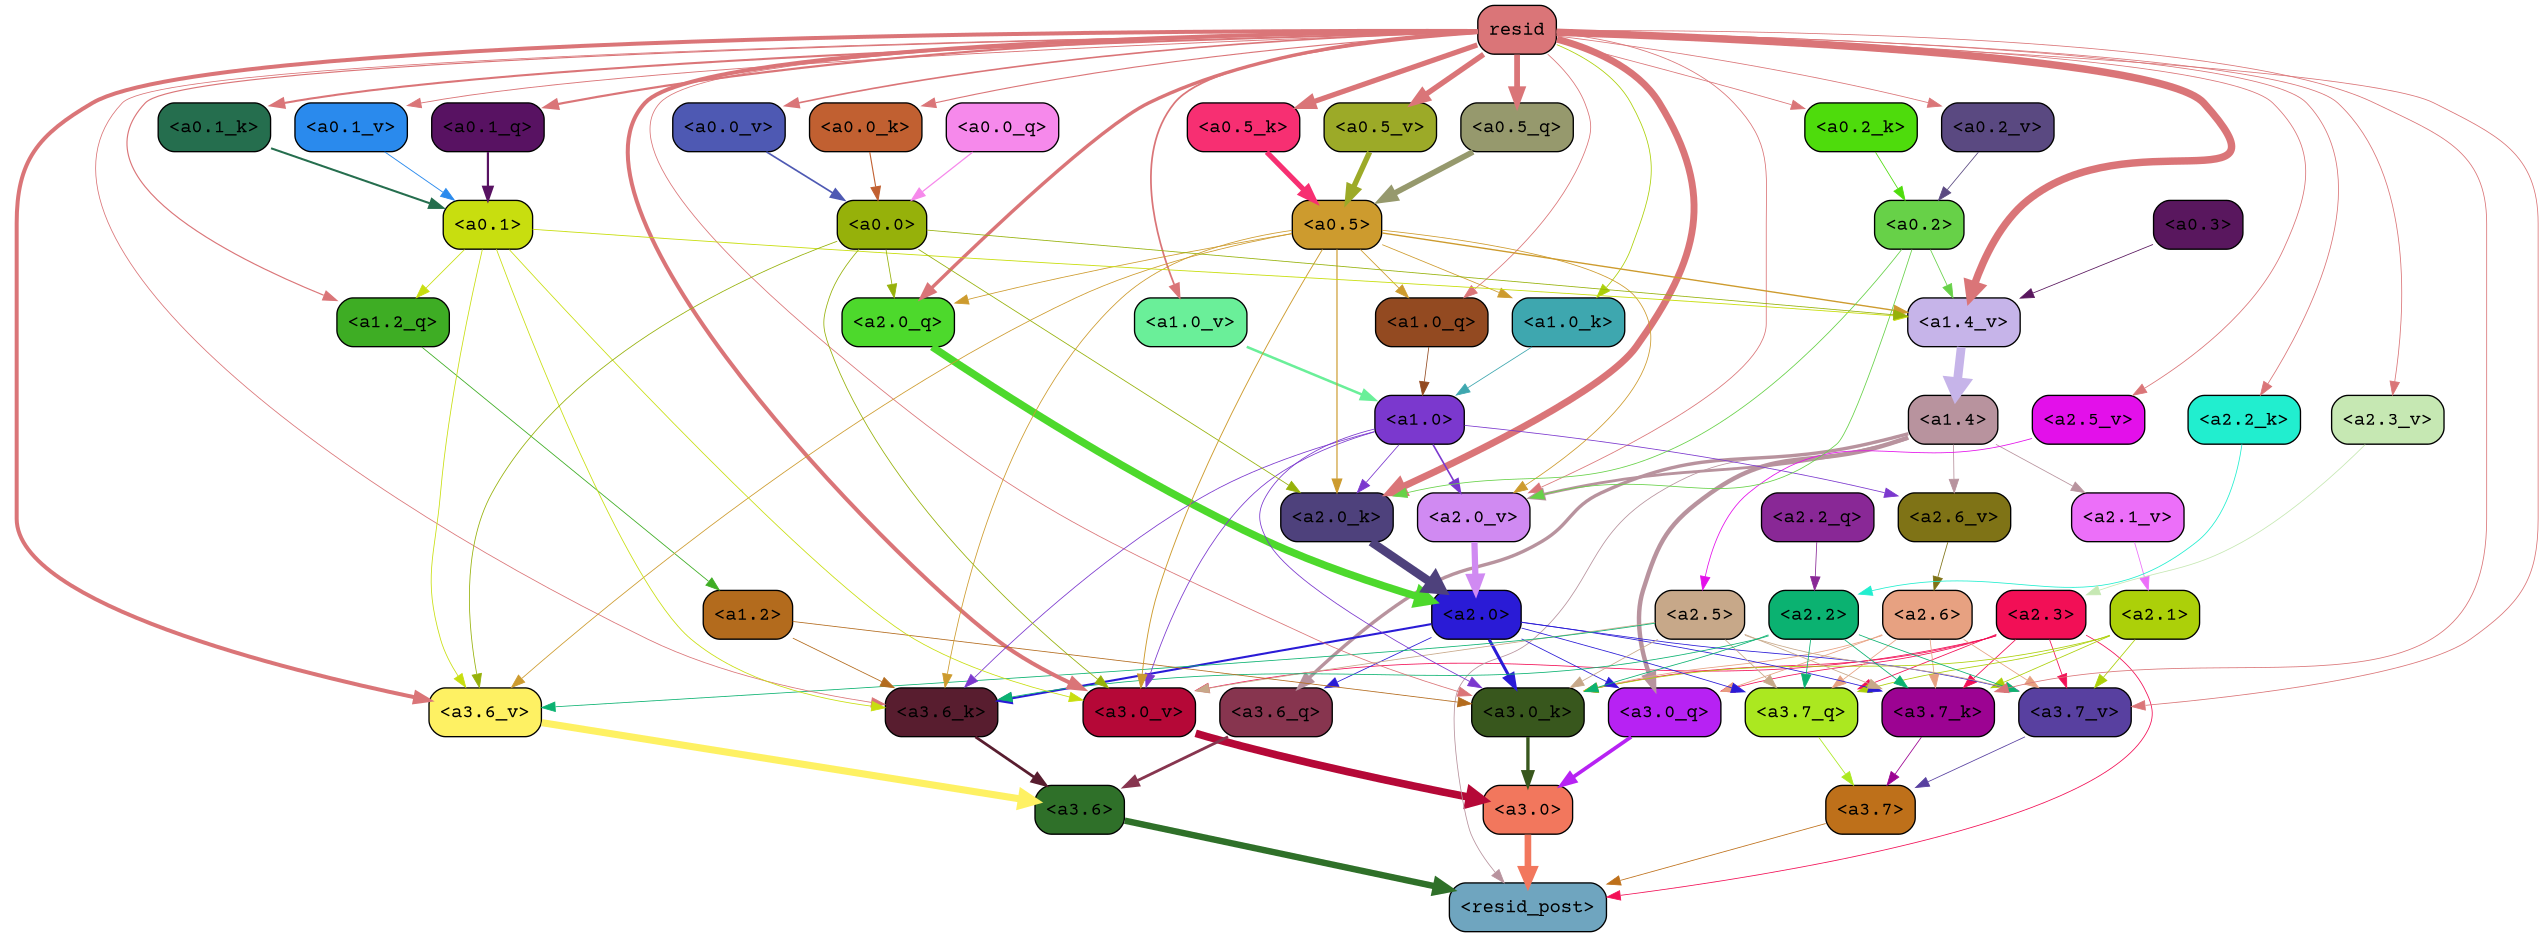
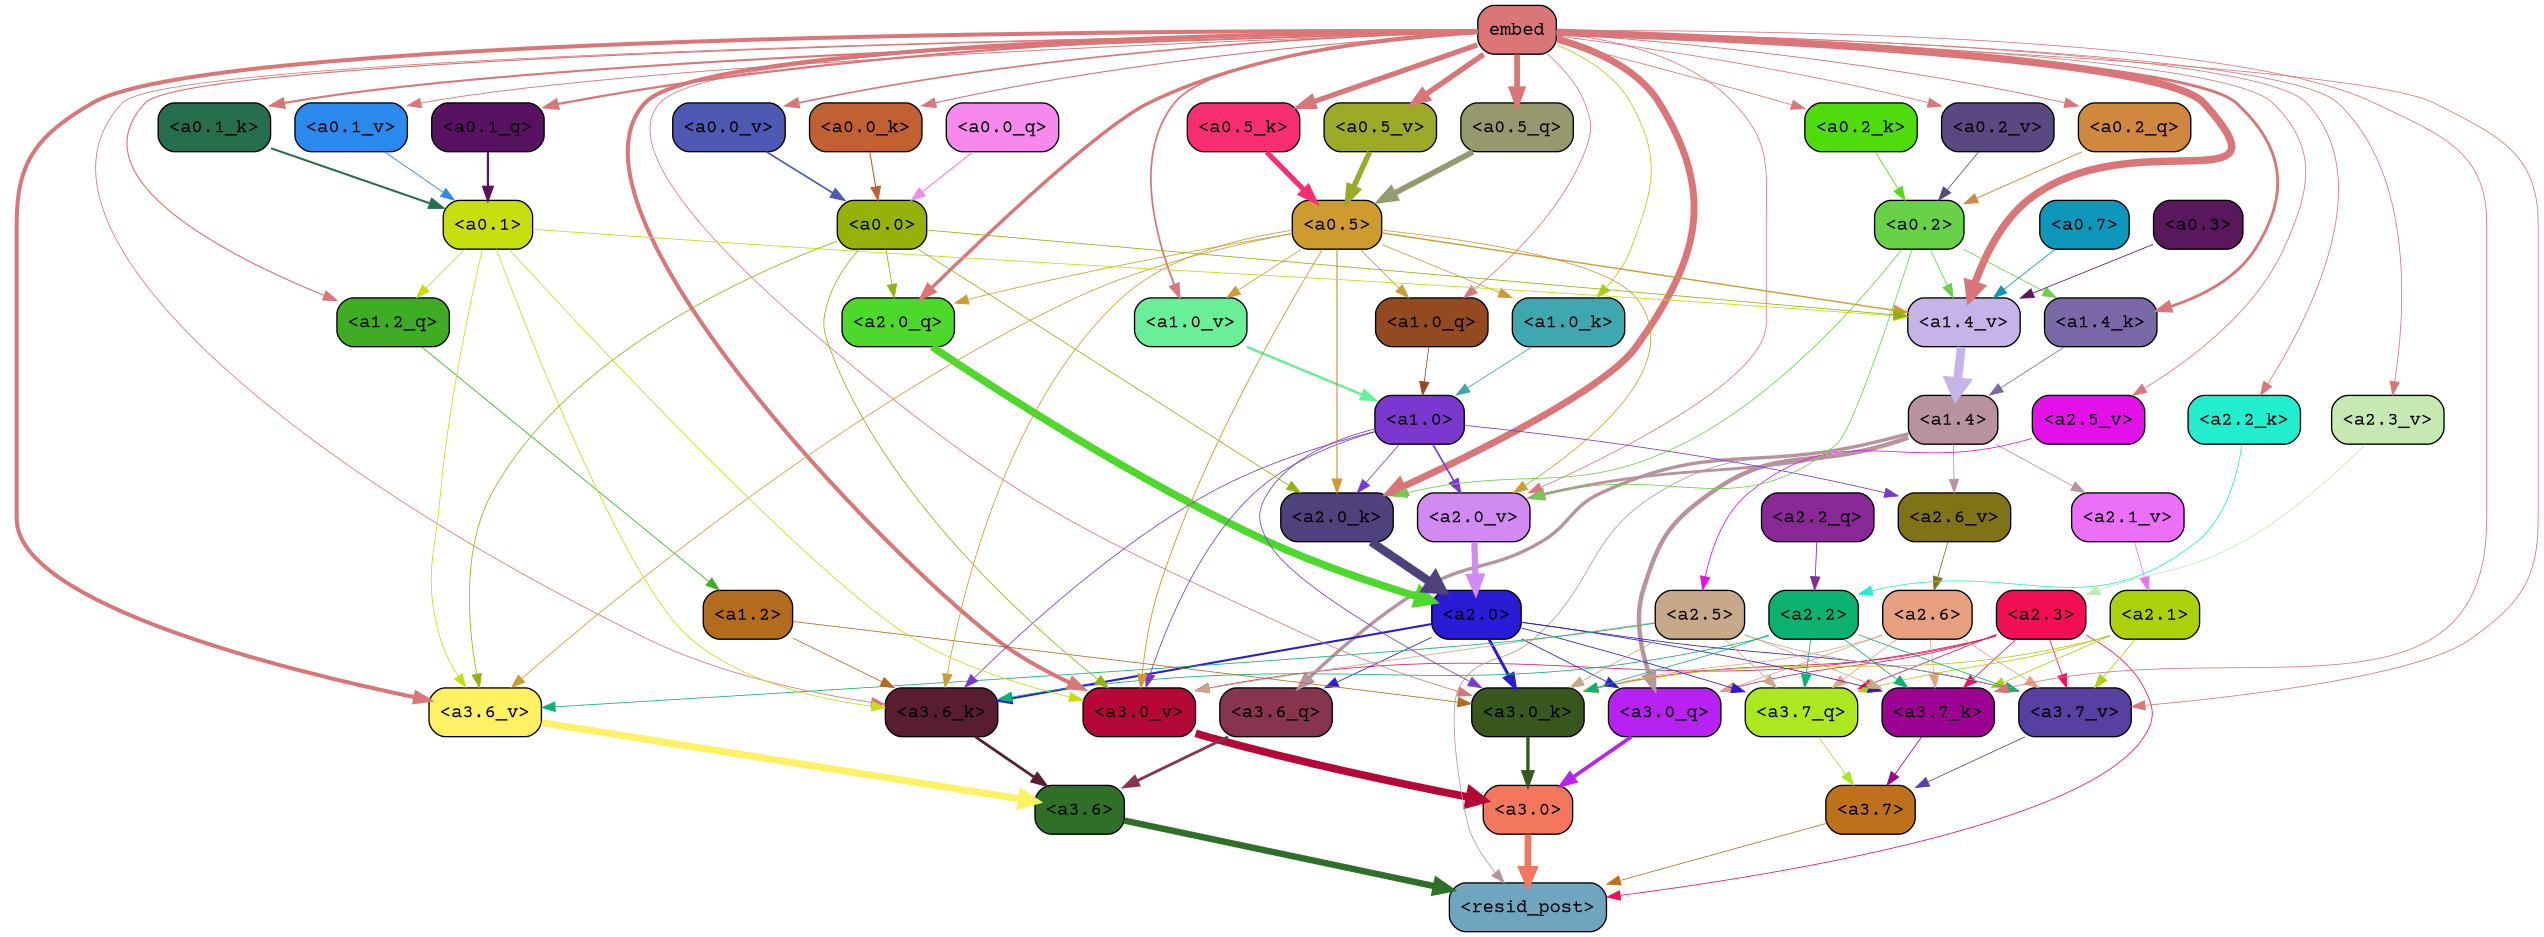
(1517, 30) -> (1517, 30)
none -> (2135, 127)
none -> (2084, 225)
none -> (1270, 270)
none -> (2101, 322)
